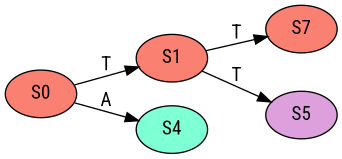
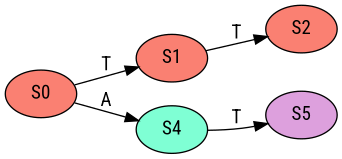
(301, 29) -> (301, 29)
(230, 84) -> (231, 129)
